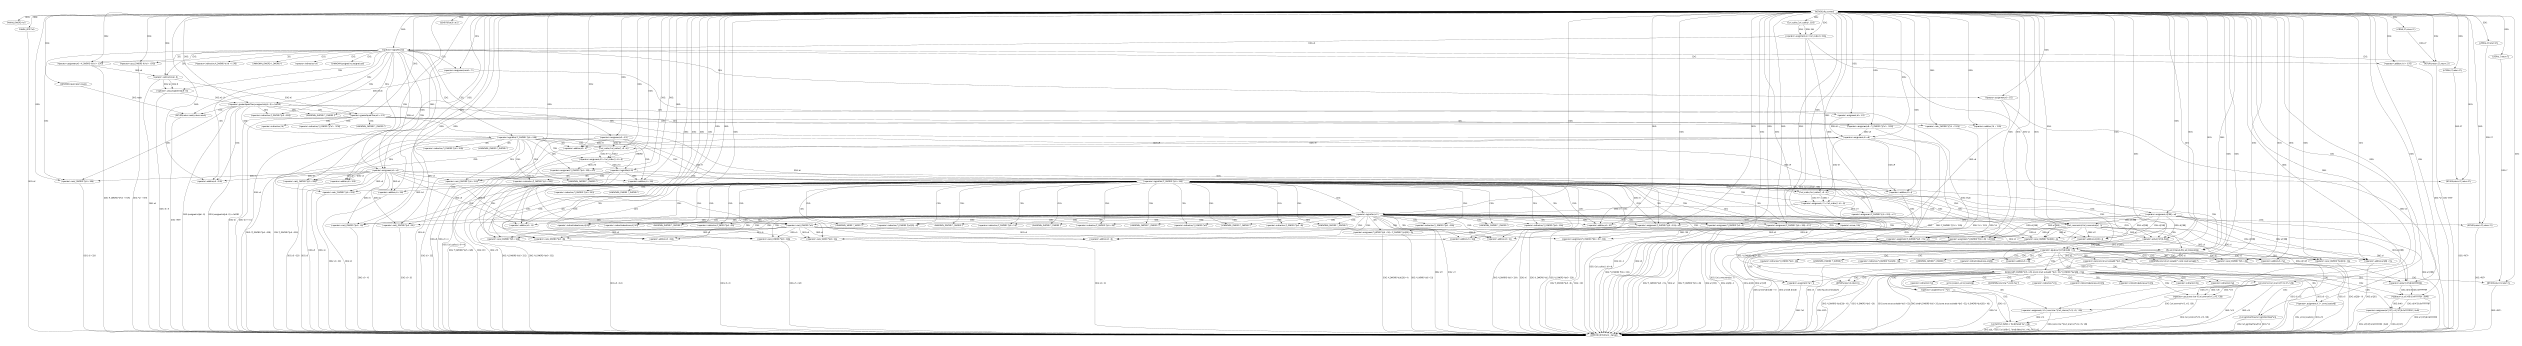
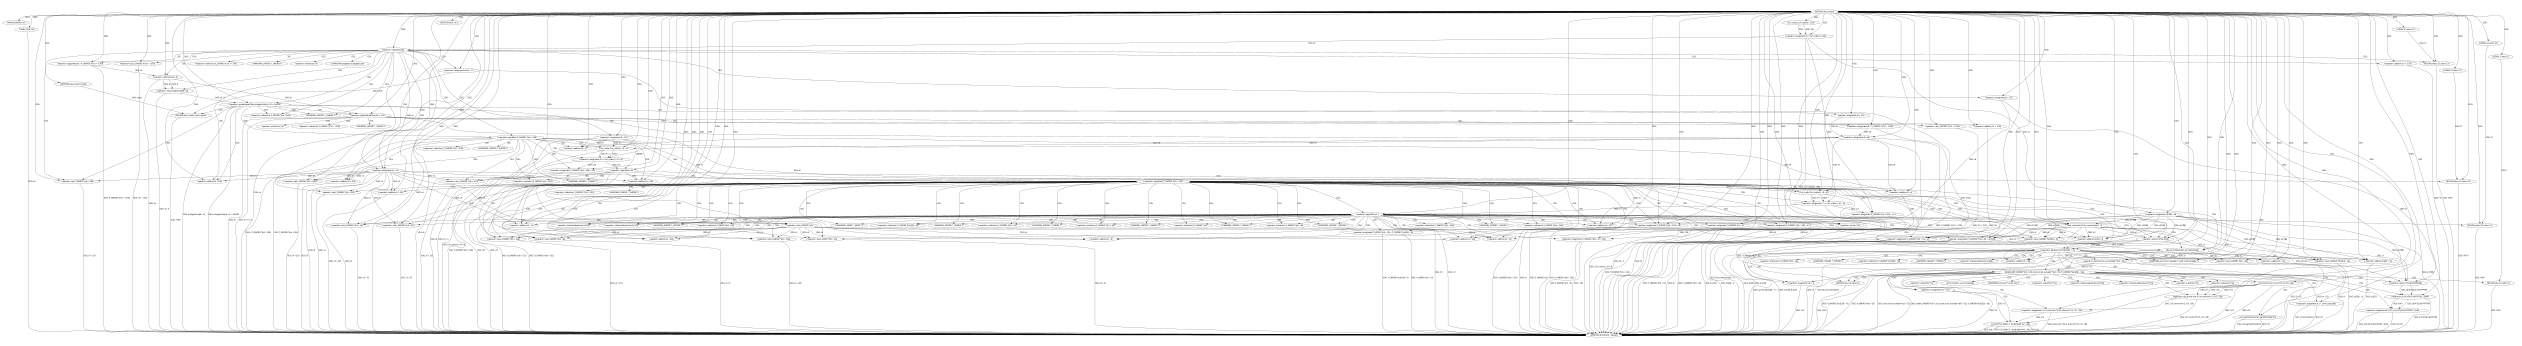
(2498, 17) -> (2266, 20)
(1083, 216) -> none
(1585, 219) -> none
